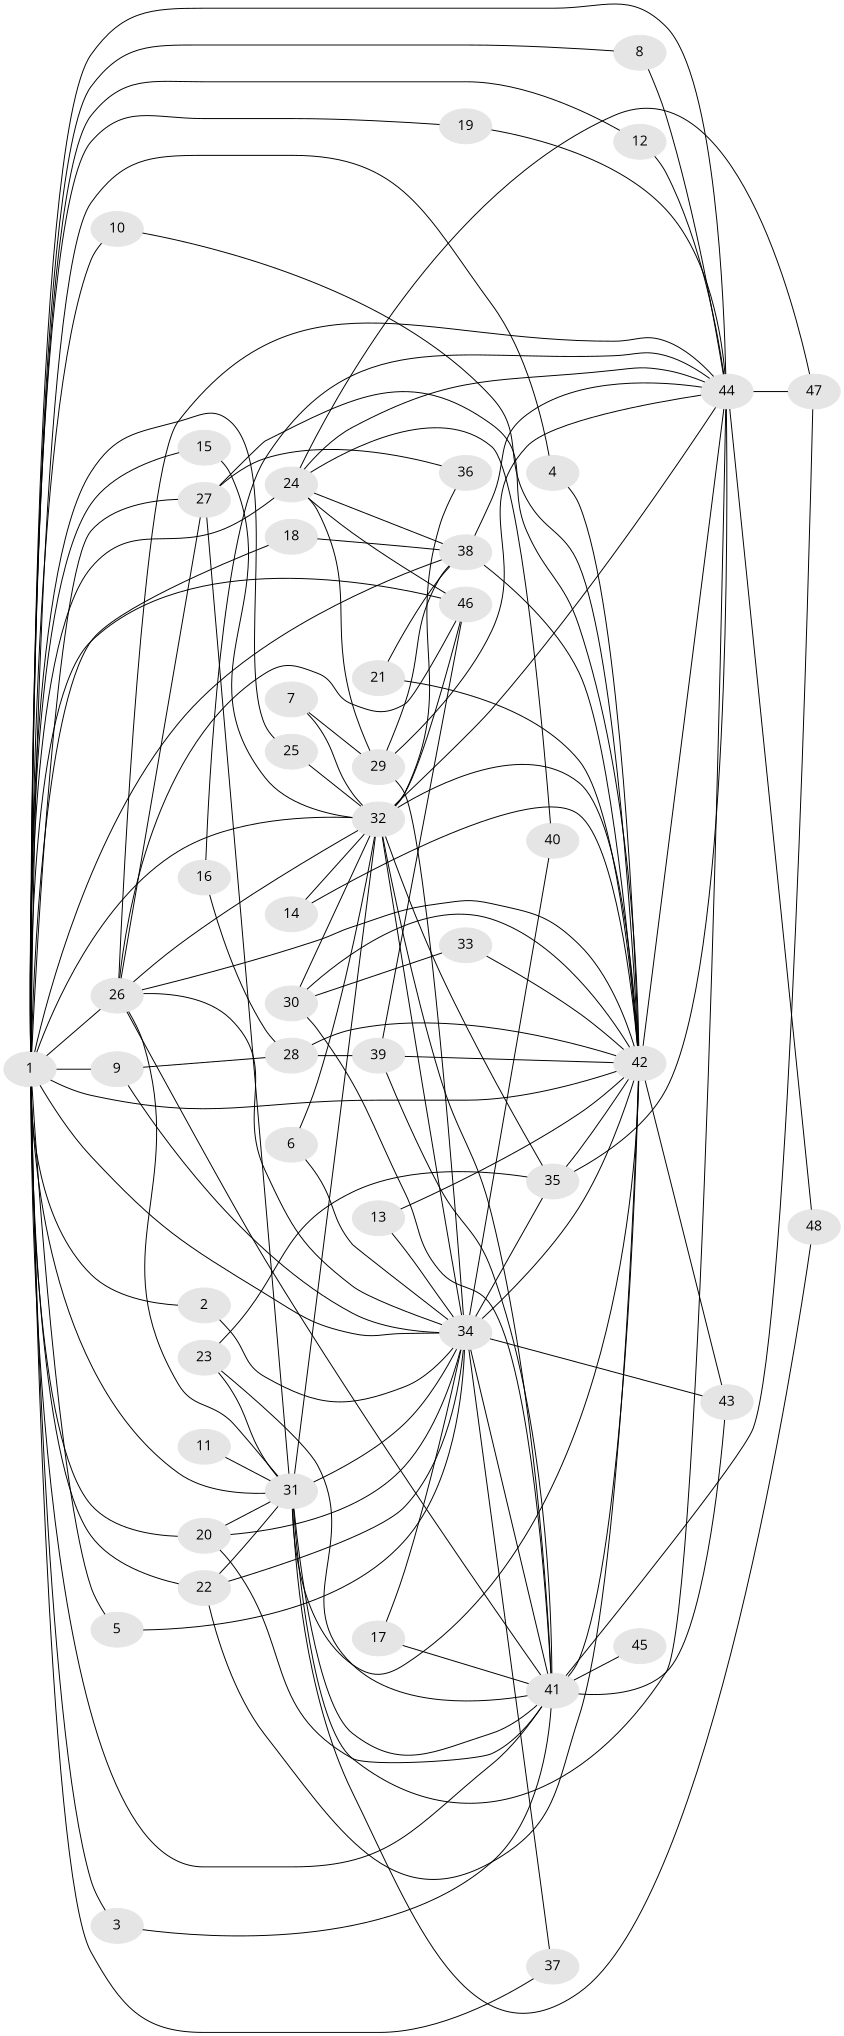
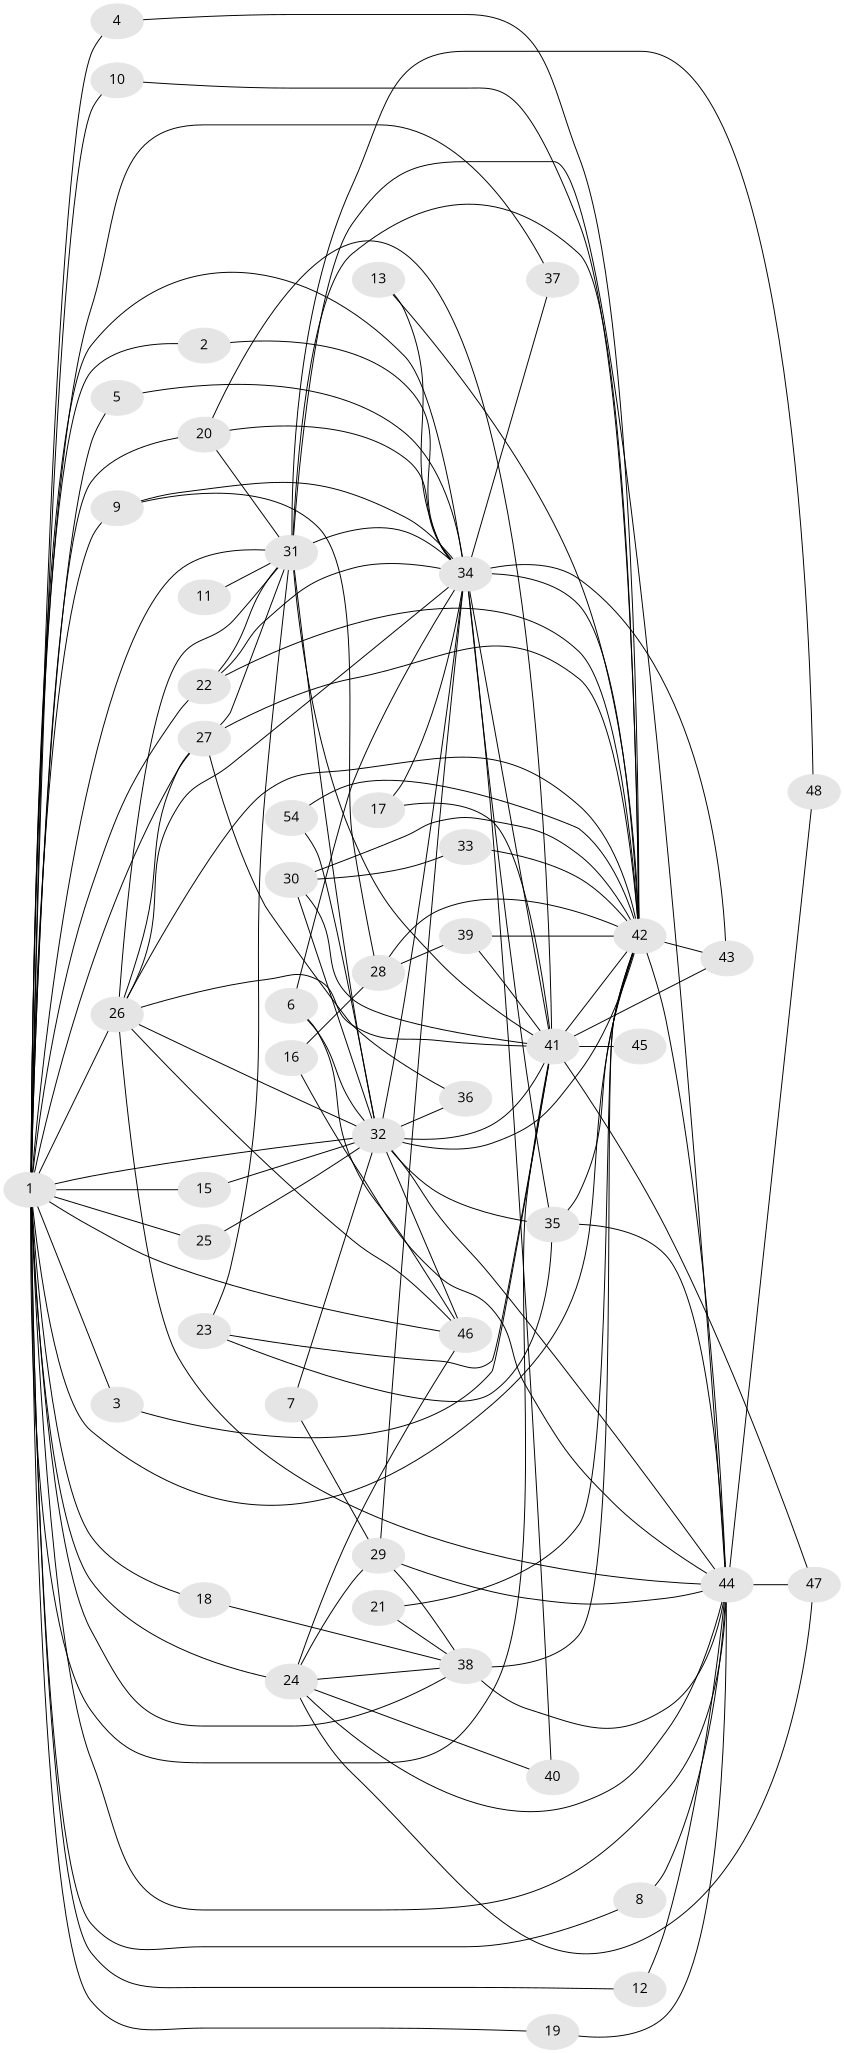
(422, 830) -> (342, 1131)
(291, 914) -> (291, 818)
